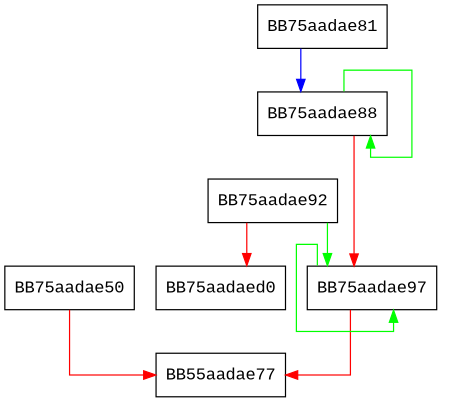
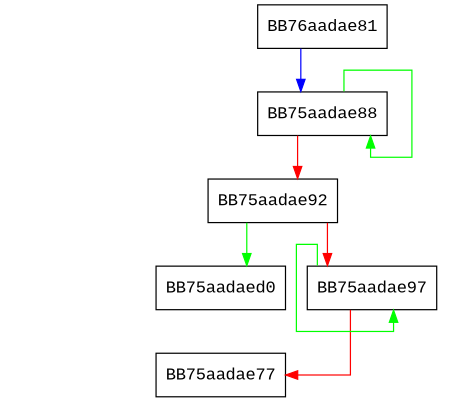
(322, 27) -> (322, 27)
(354, 195) -> (298, 151)
(247, 238) -> (247, 238)
(327, 238) -> (327, 238)
(70, 288) -> none
(221, 375) -> (221, 375)
